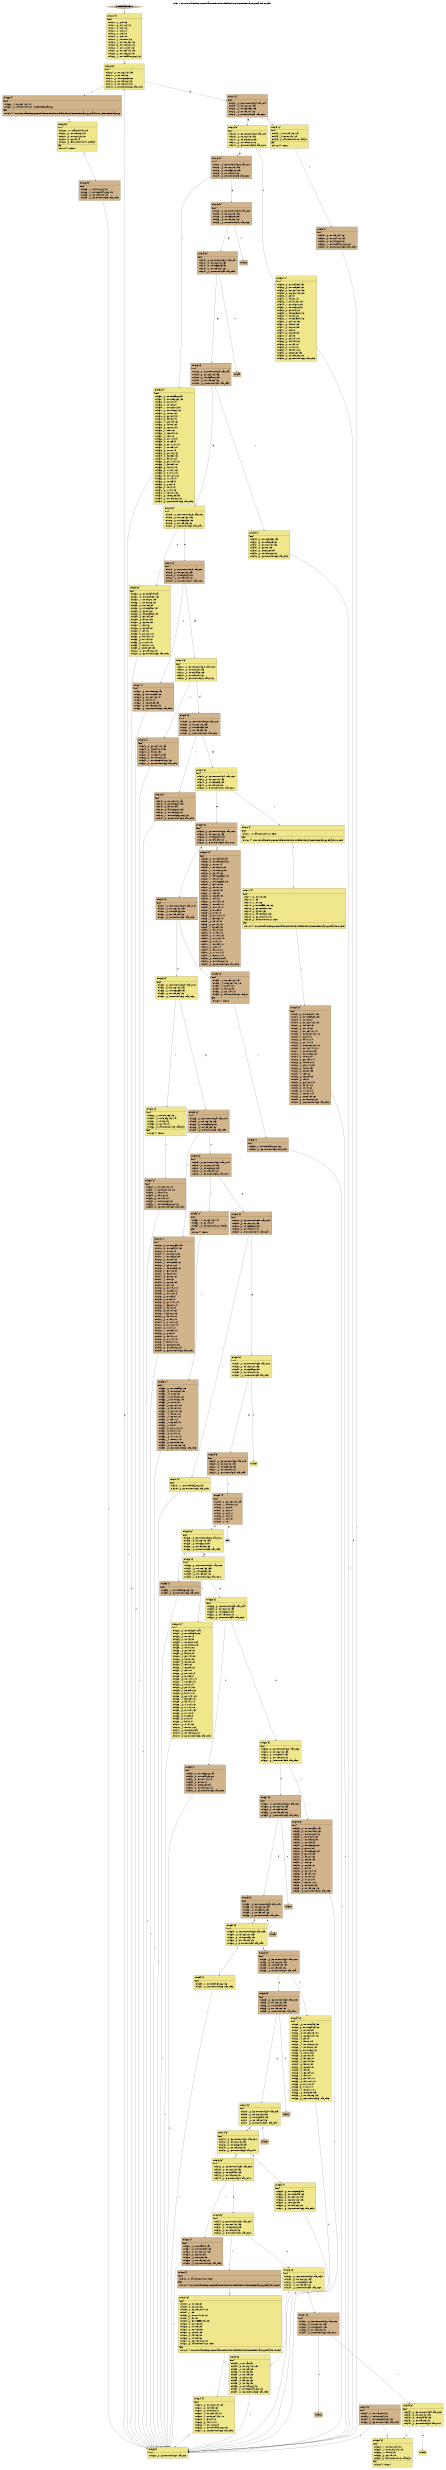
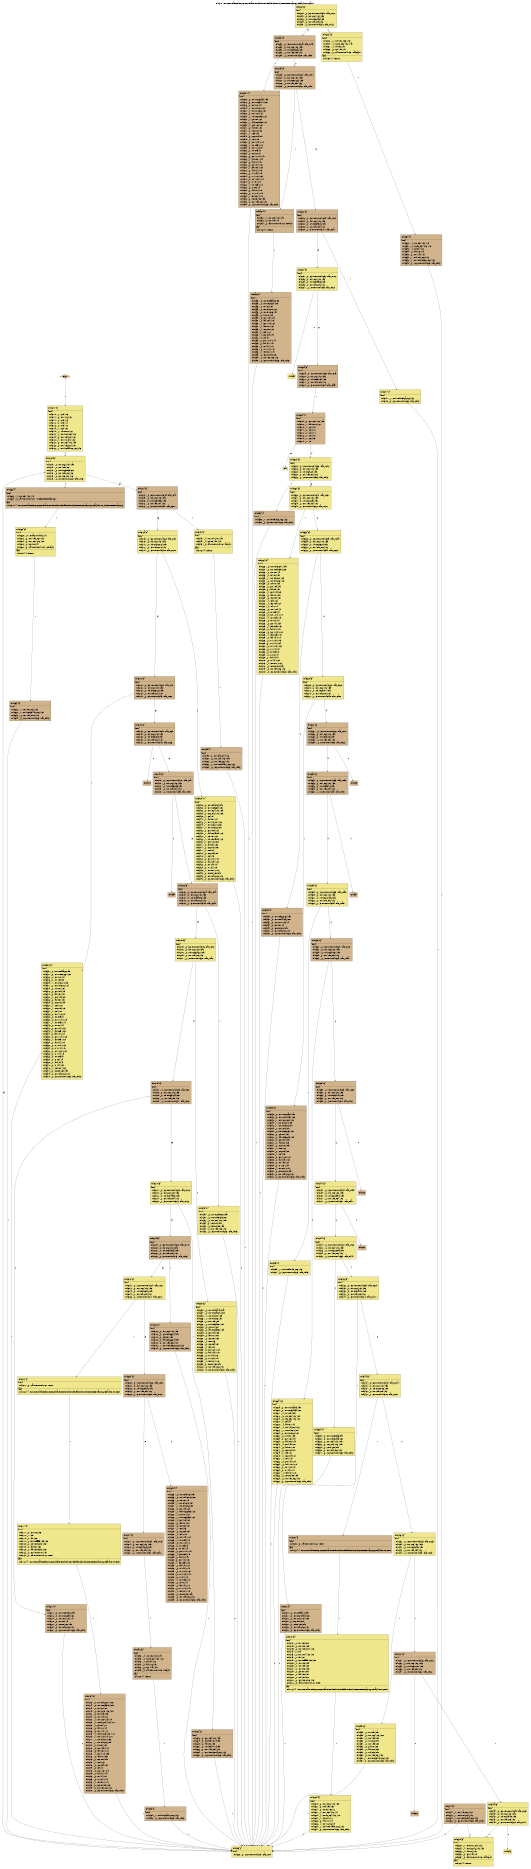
(124, 7) -> (65, 376)
(177, 948) -> none
